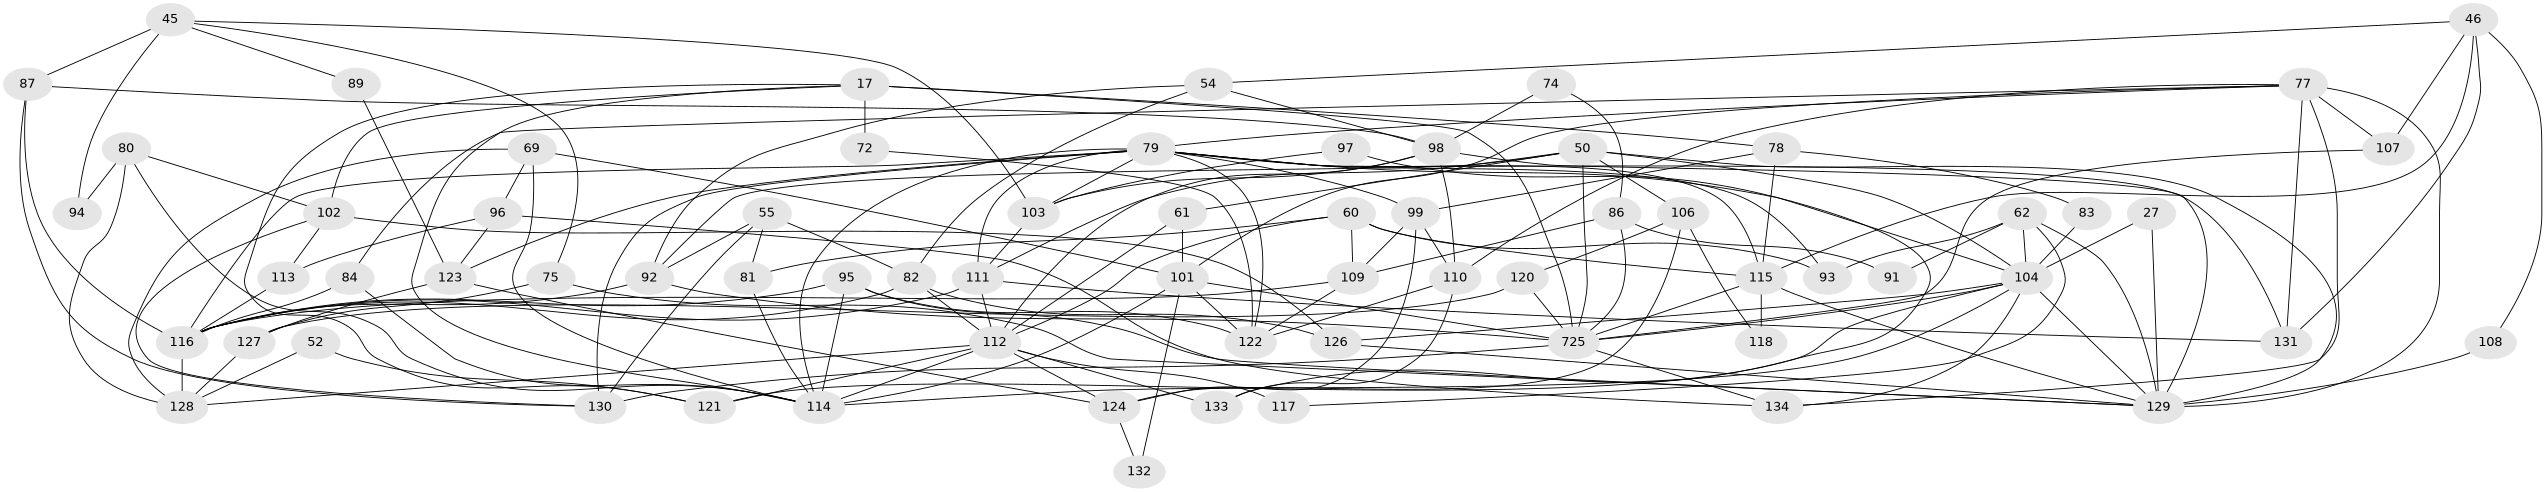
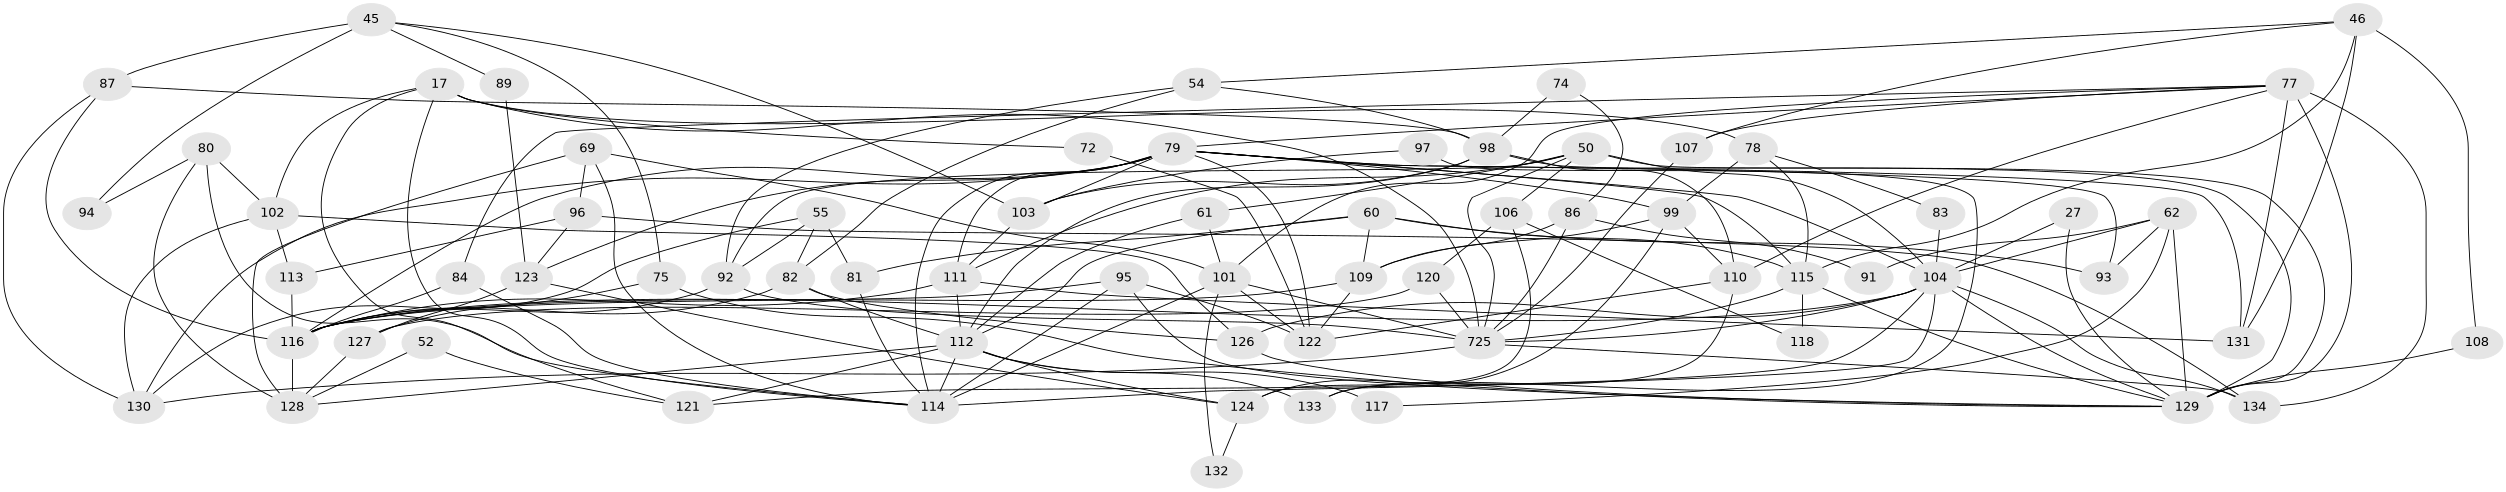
none -> (1355, 318)
